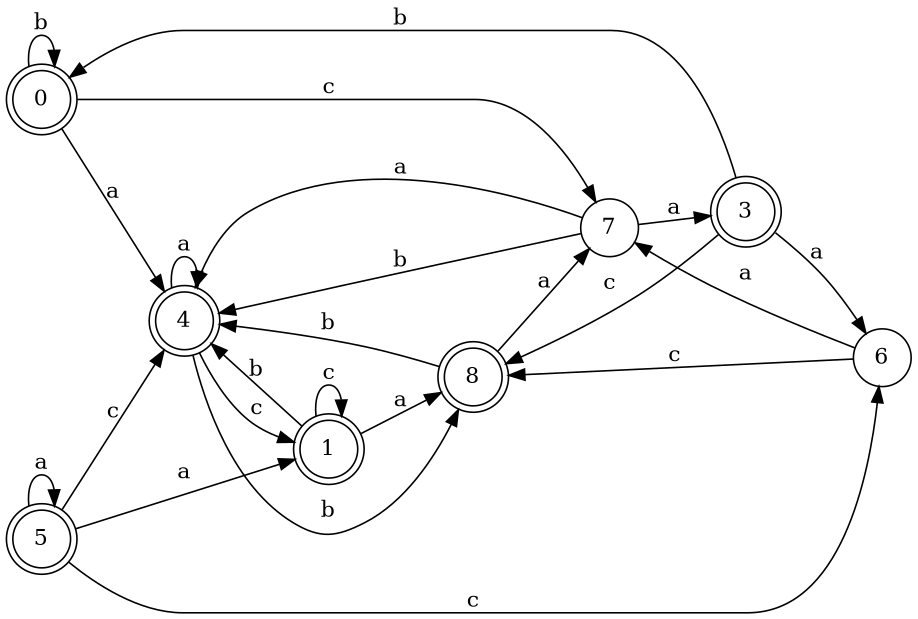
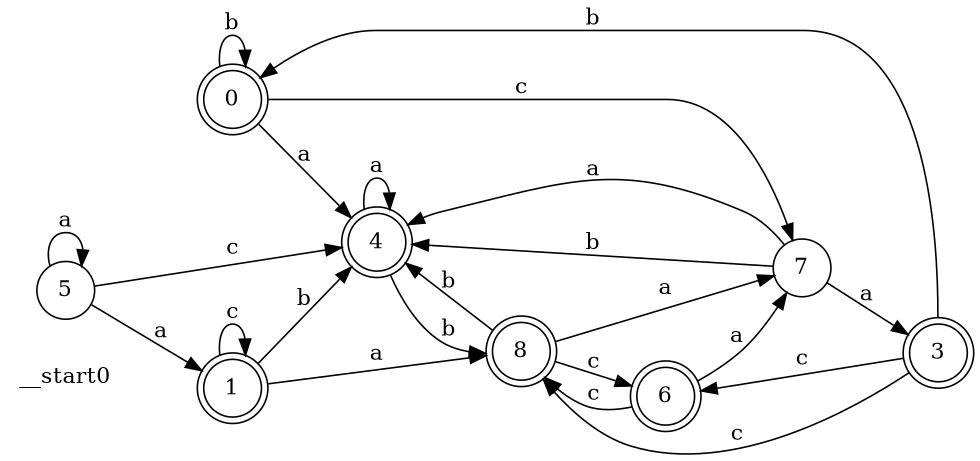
(817, 253) -> (802, 359)
(882, 358) -> (666, 396)
none -> (66, 377)
(231, 403) -> none
(42, 539) -> (66, 290)
(536, 613) -> (586, 371)
